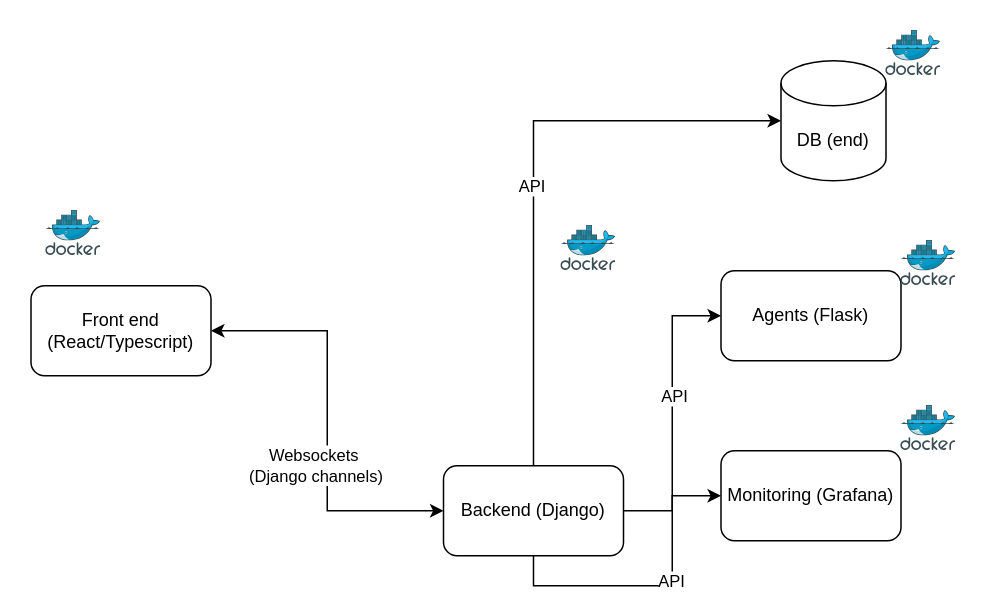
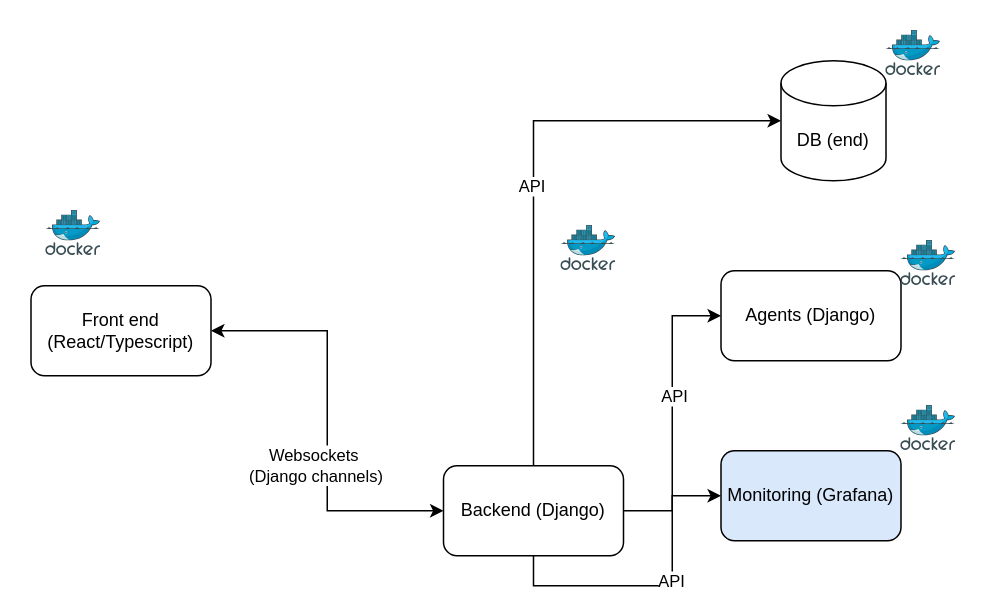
(811, 316) -> (811, 316)
(811, 496) -> (811, 496)
